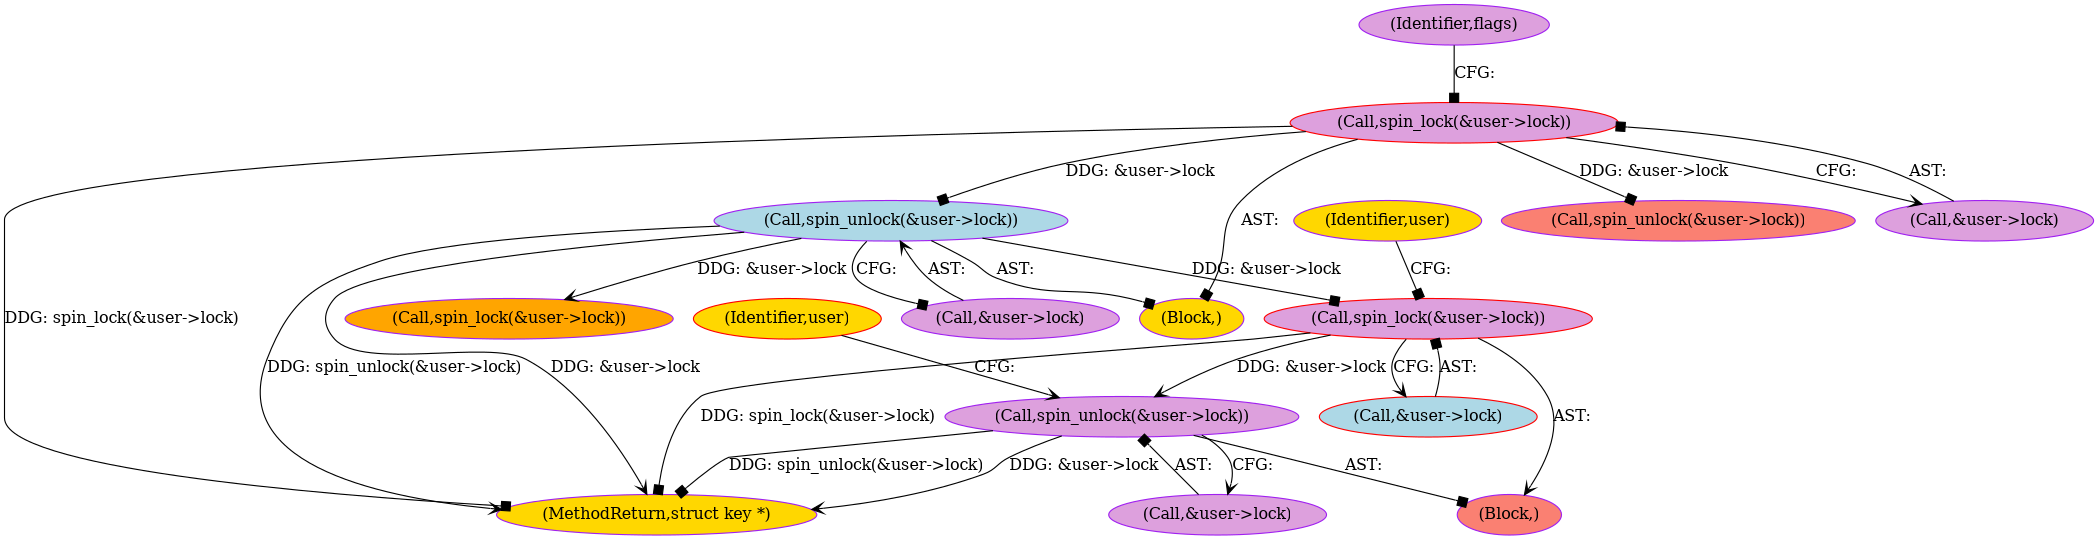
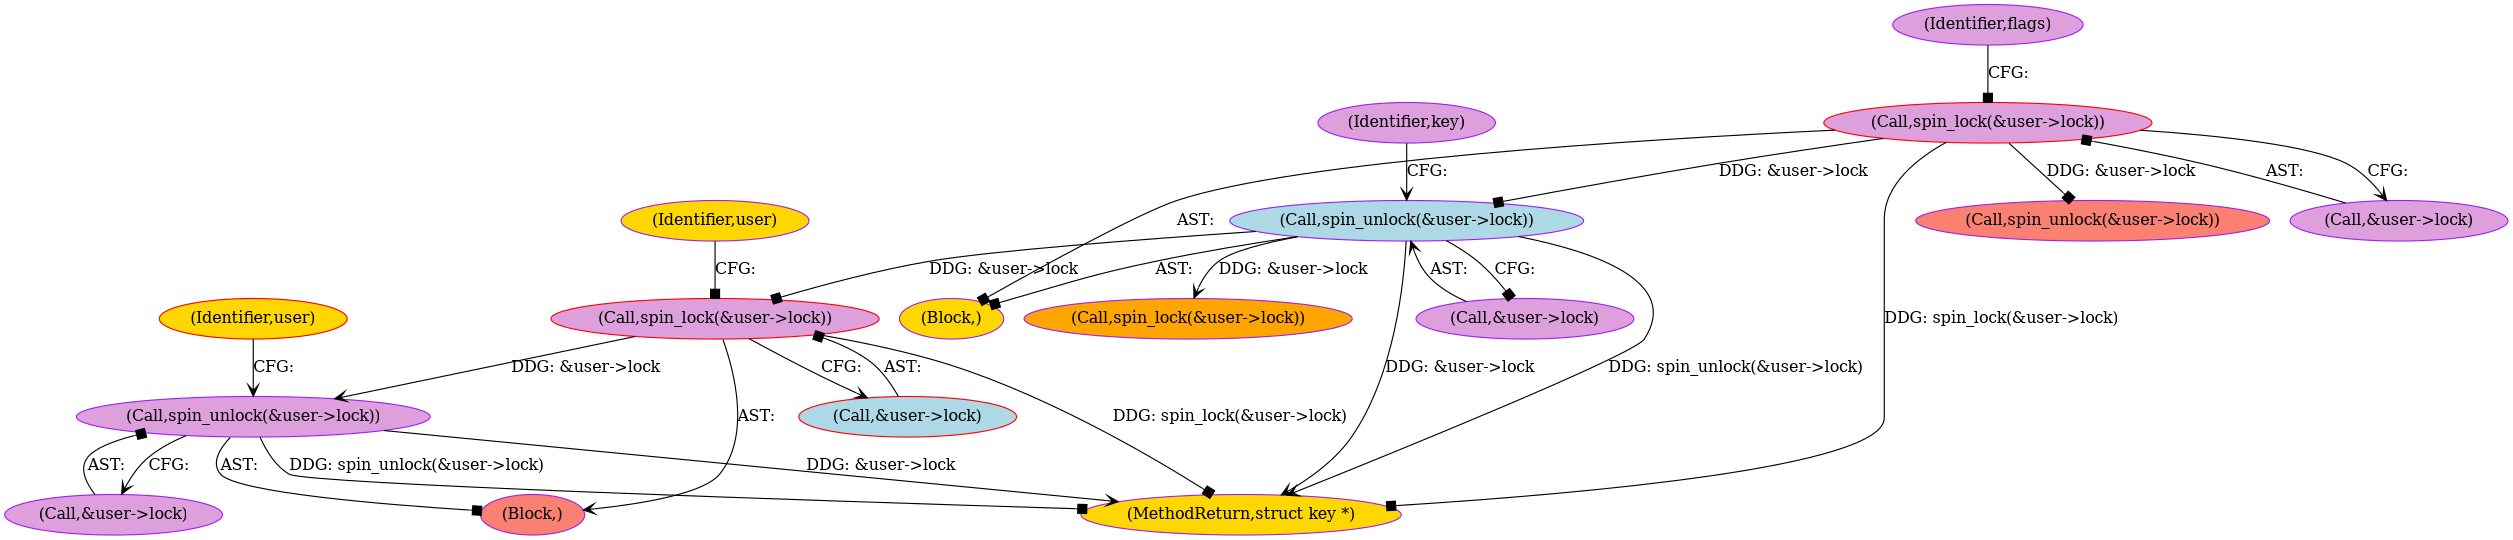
none -> (1407, 123)
